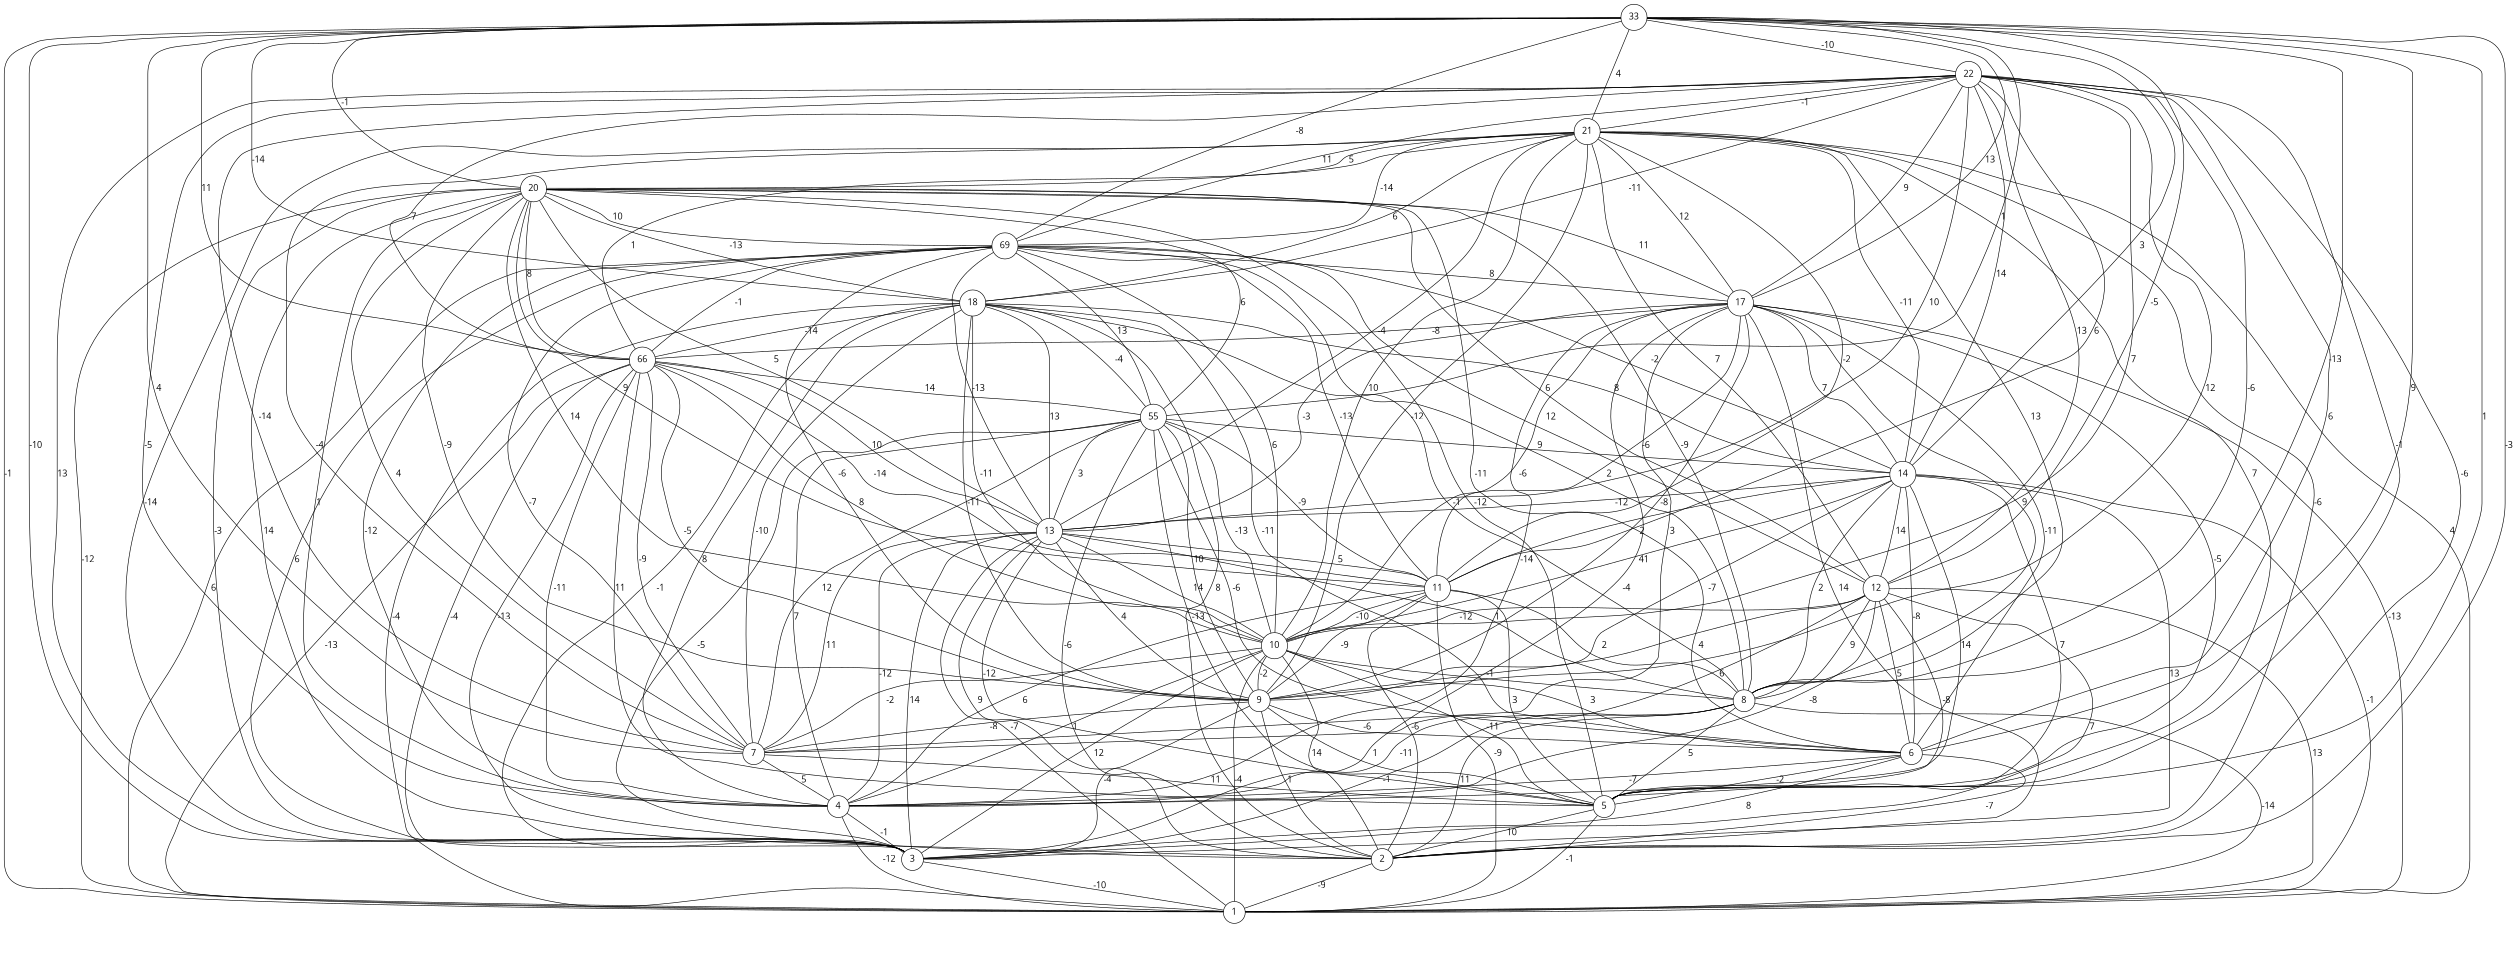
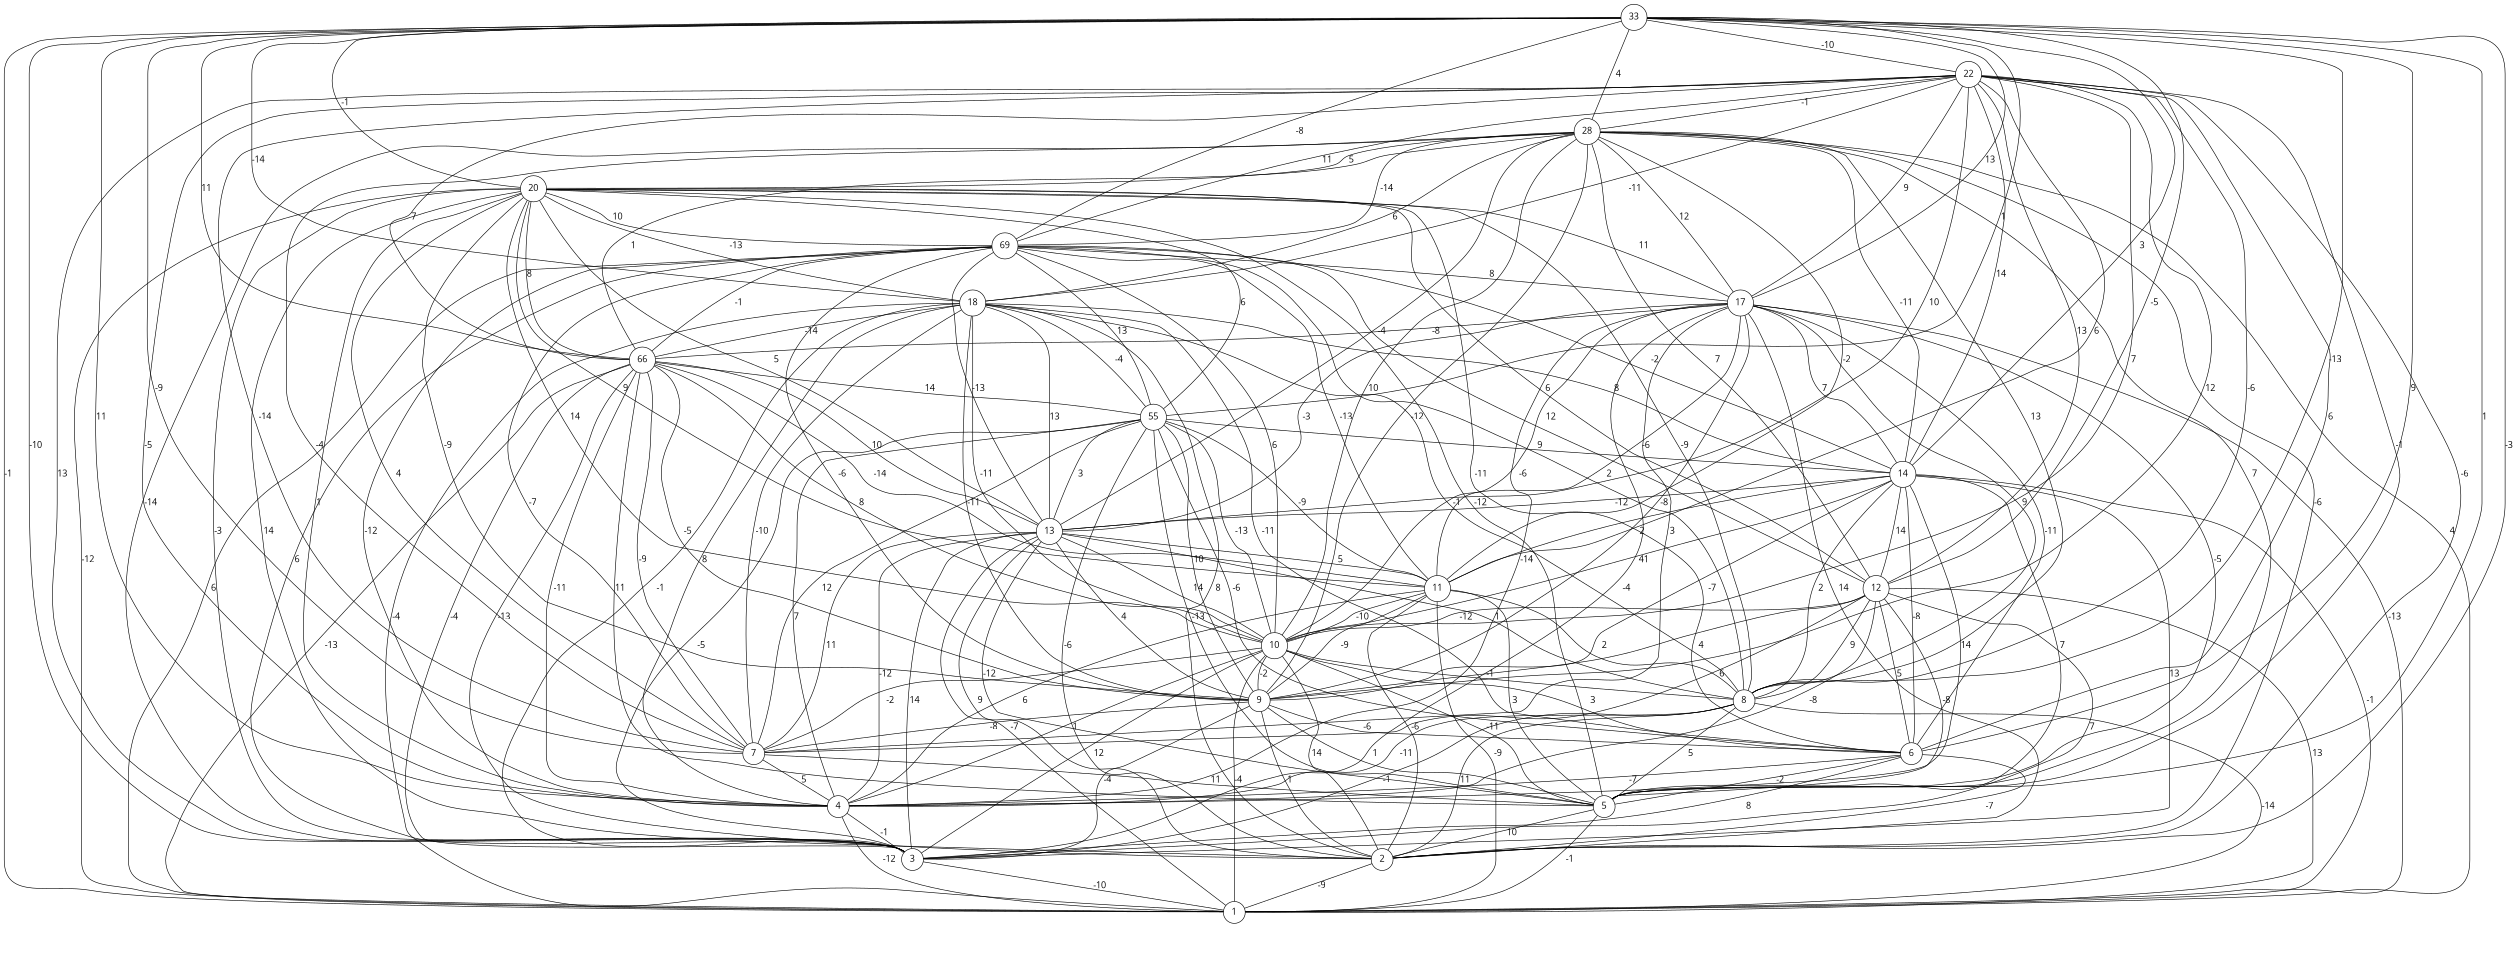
none -> (136, 46)
(1587, 132) -> (1587, 132)
(159, 389) -> (159, 389)
